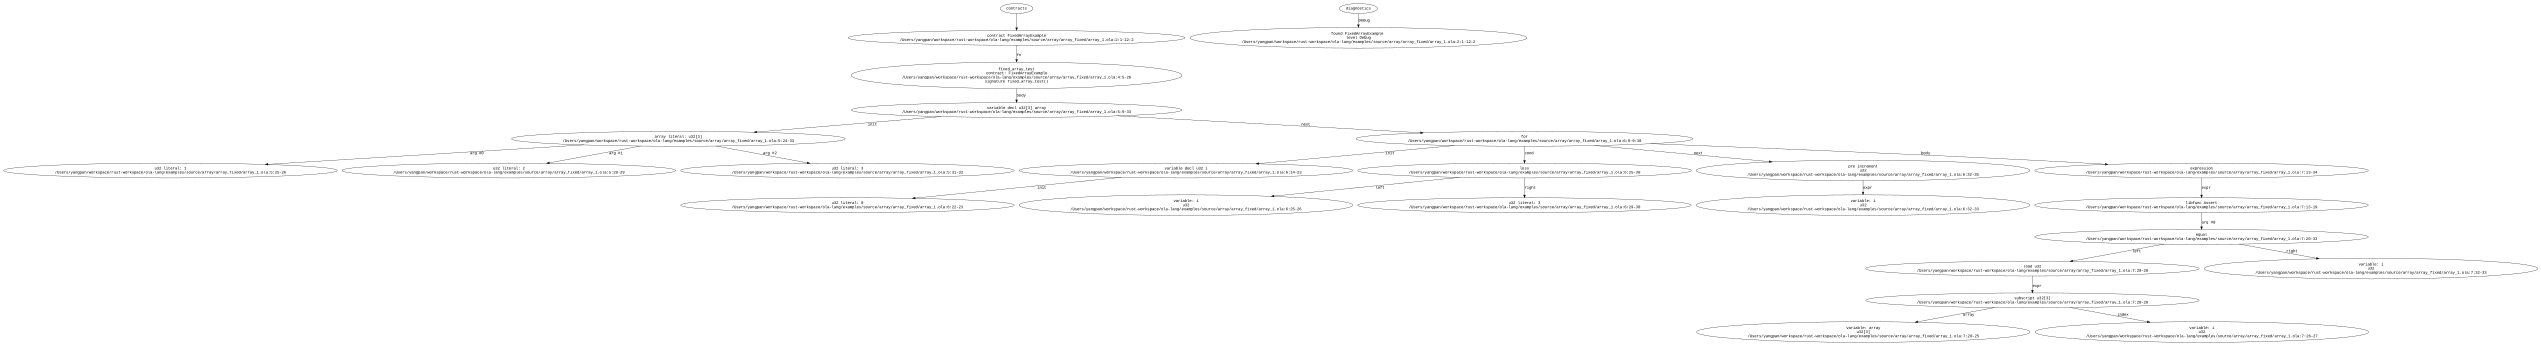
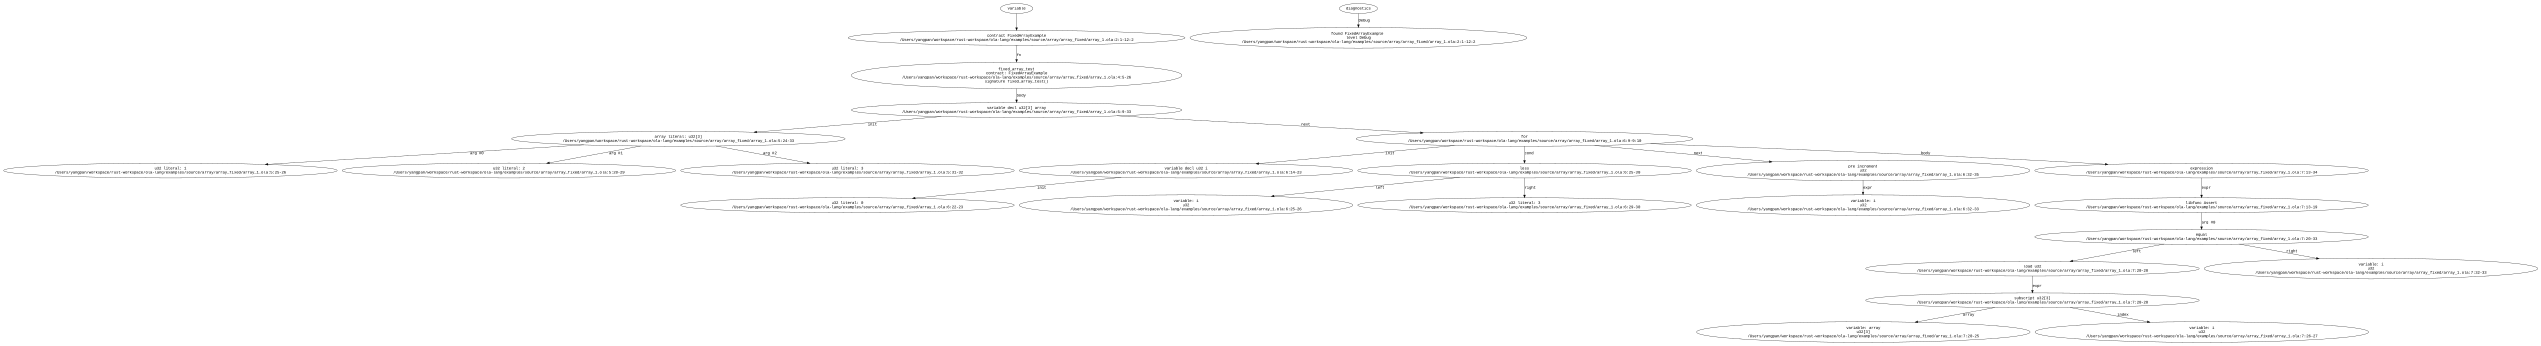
(1017, 9) -> (1017, 9)
